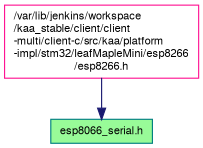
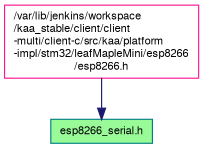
(102, 131) -> (102, 131)
